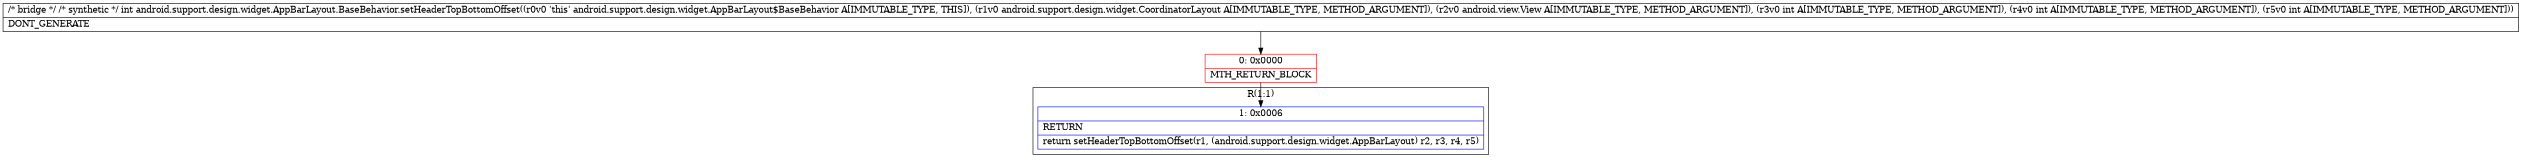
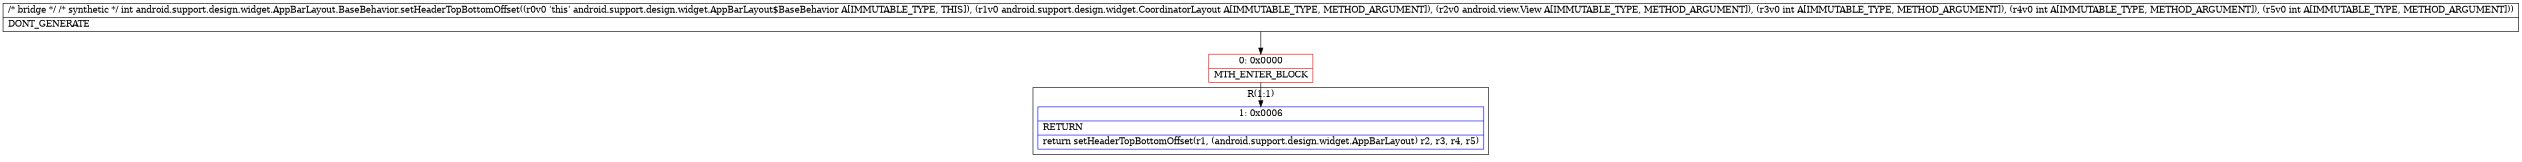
(1261, 75) -> (1261, 75)
